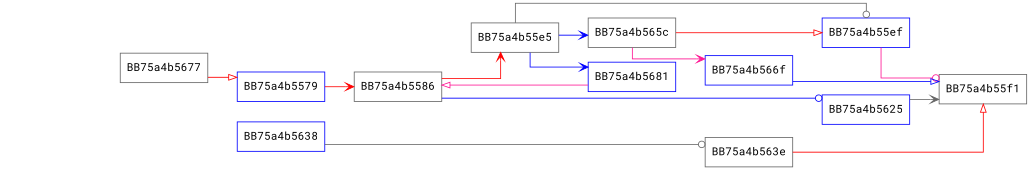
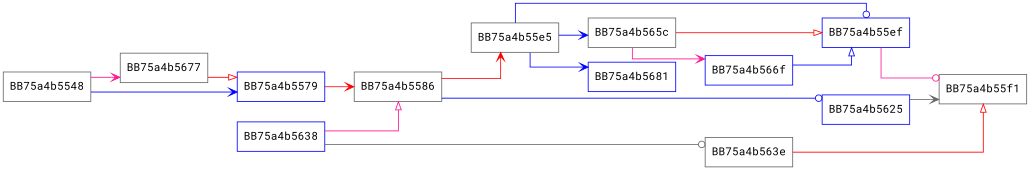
(685, 3) -> (685, 3)
(862, 82) -> (827, 65)
(519, 85) -> (372, 131)
none -> (47, 87)
